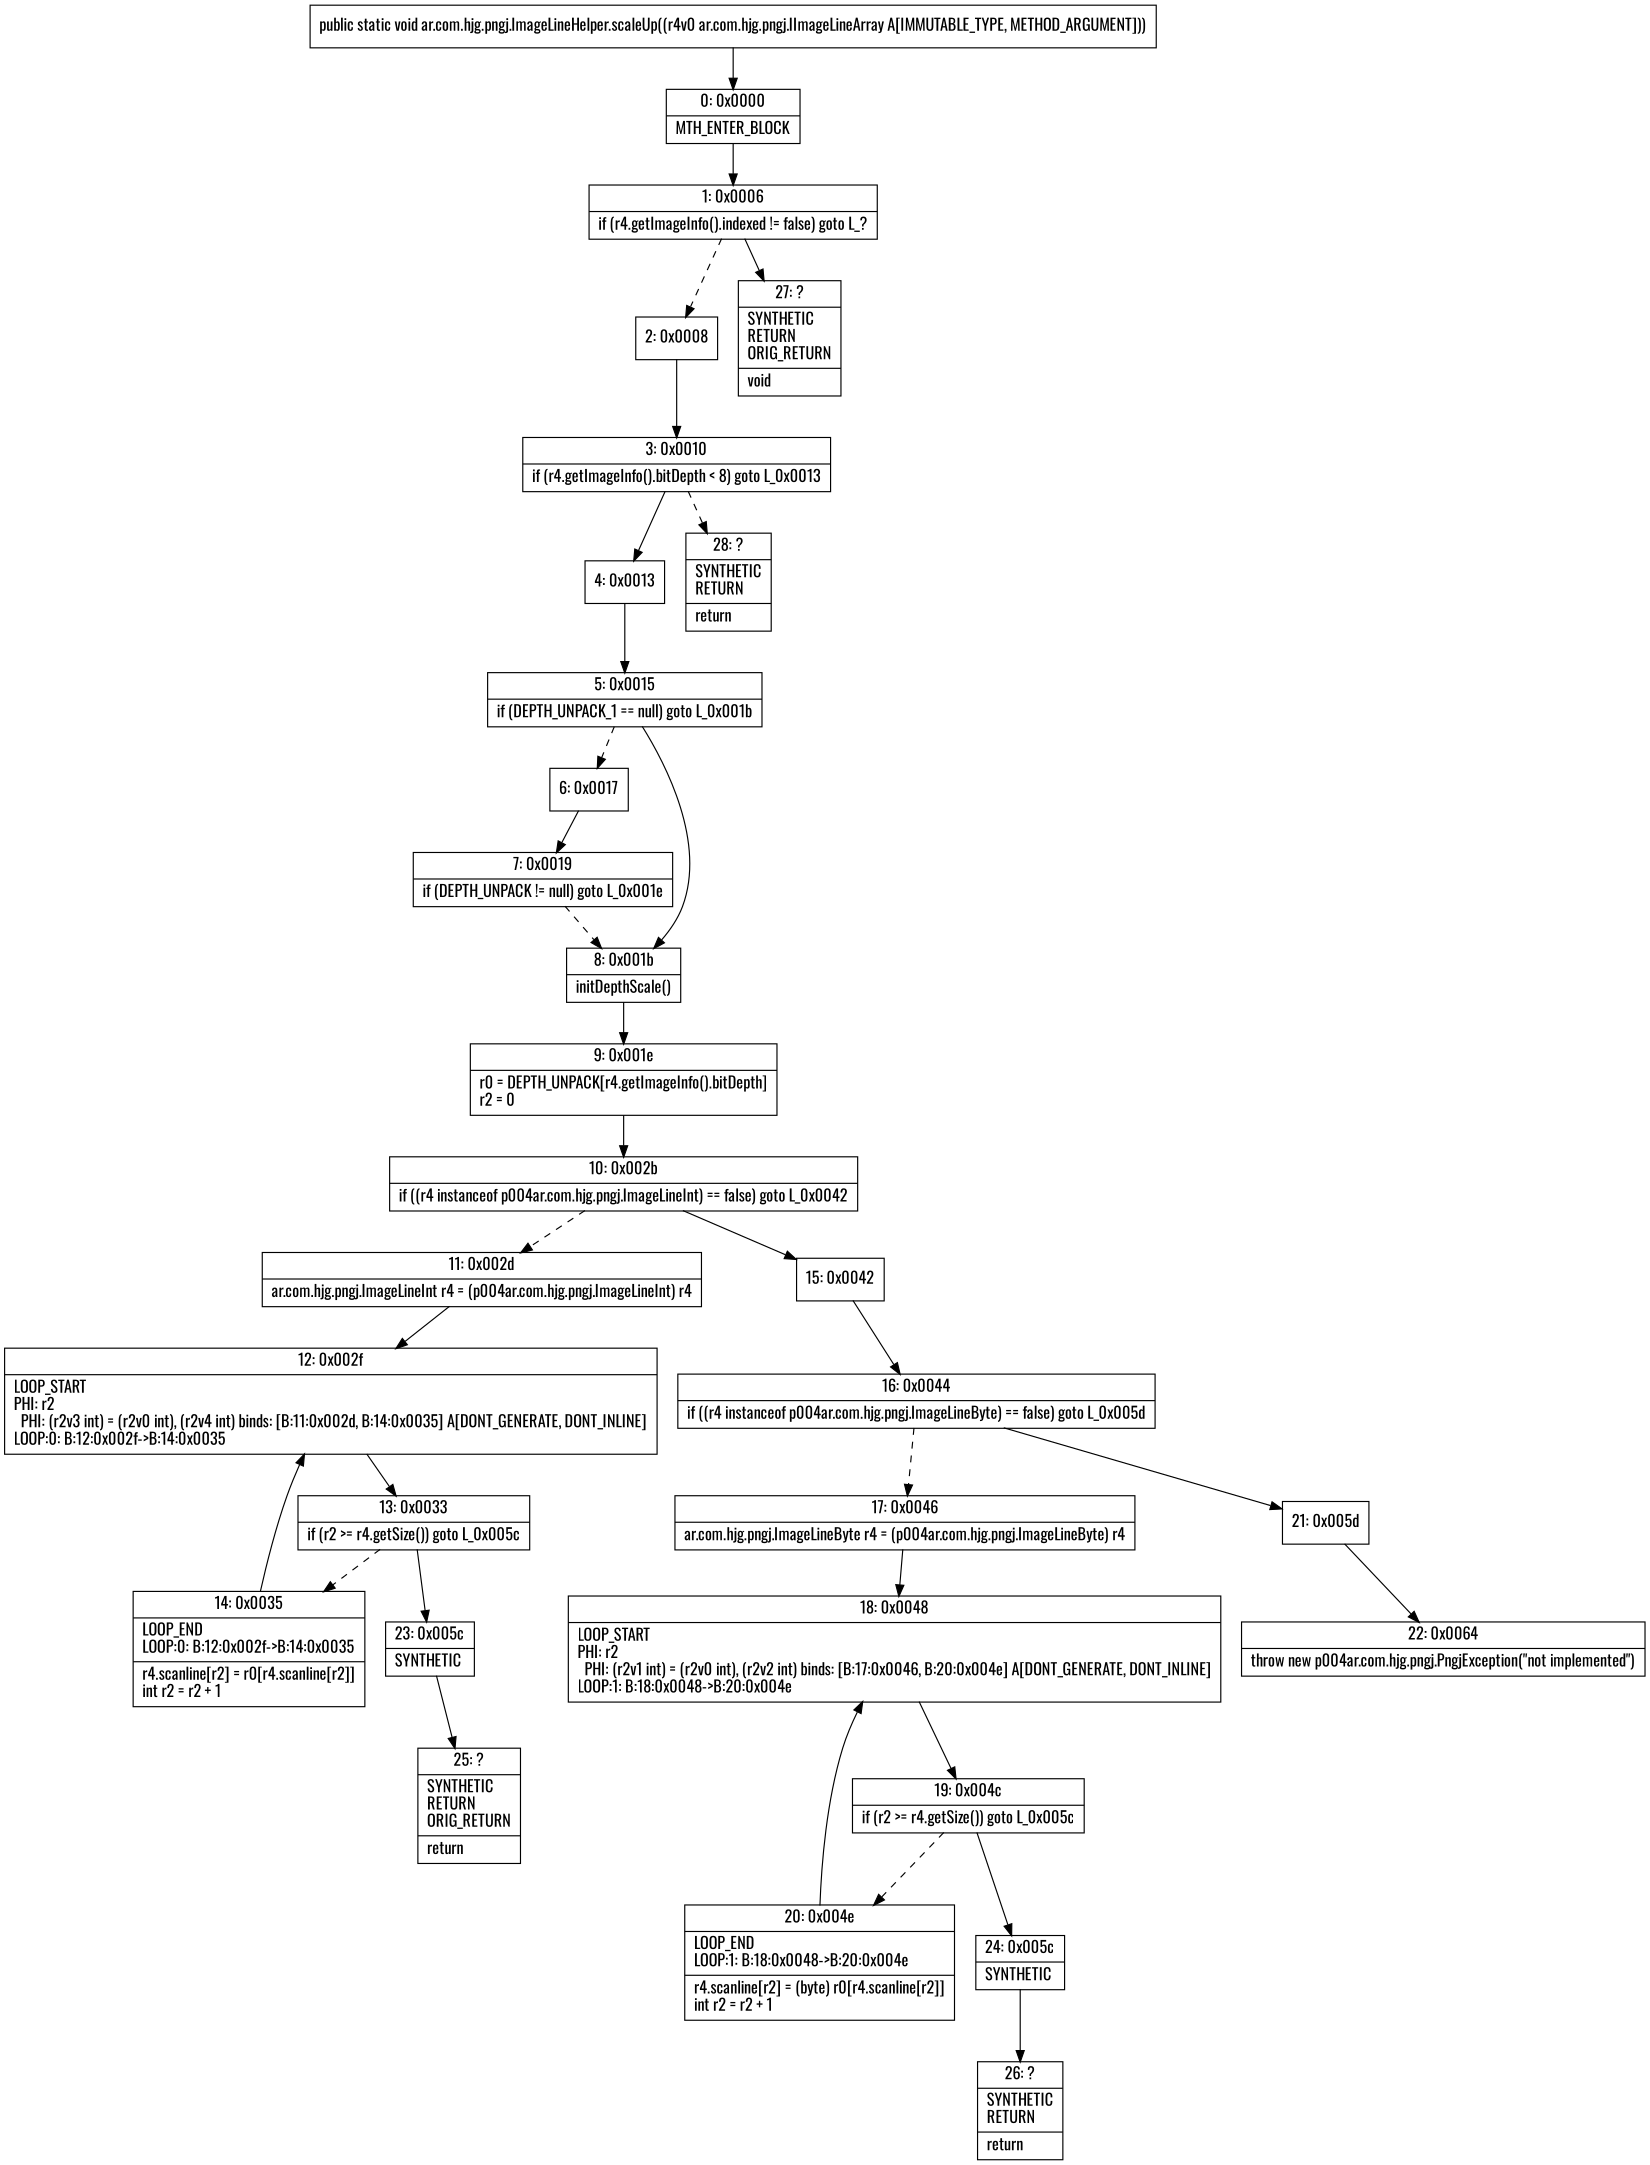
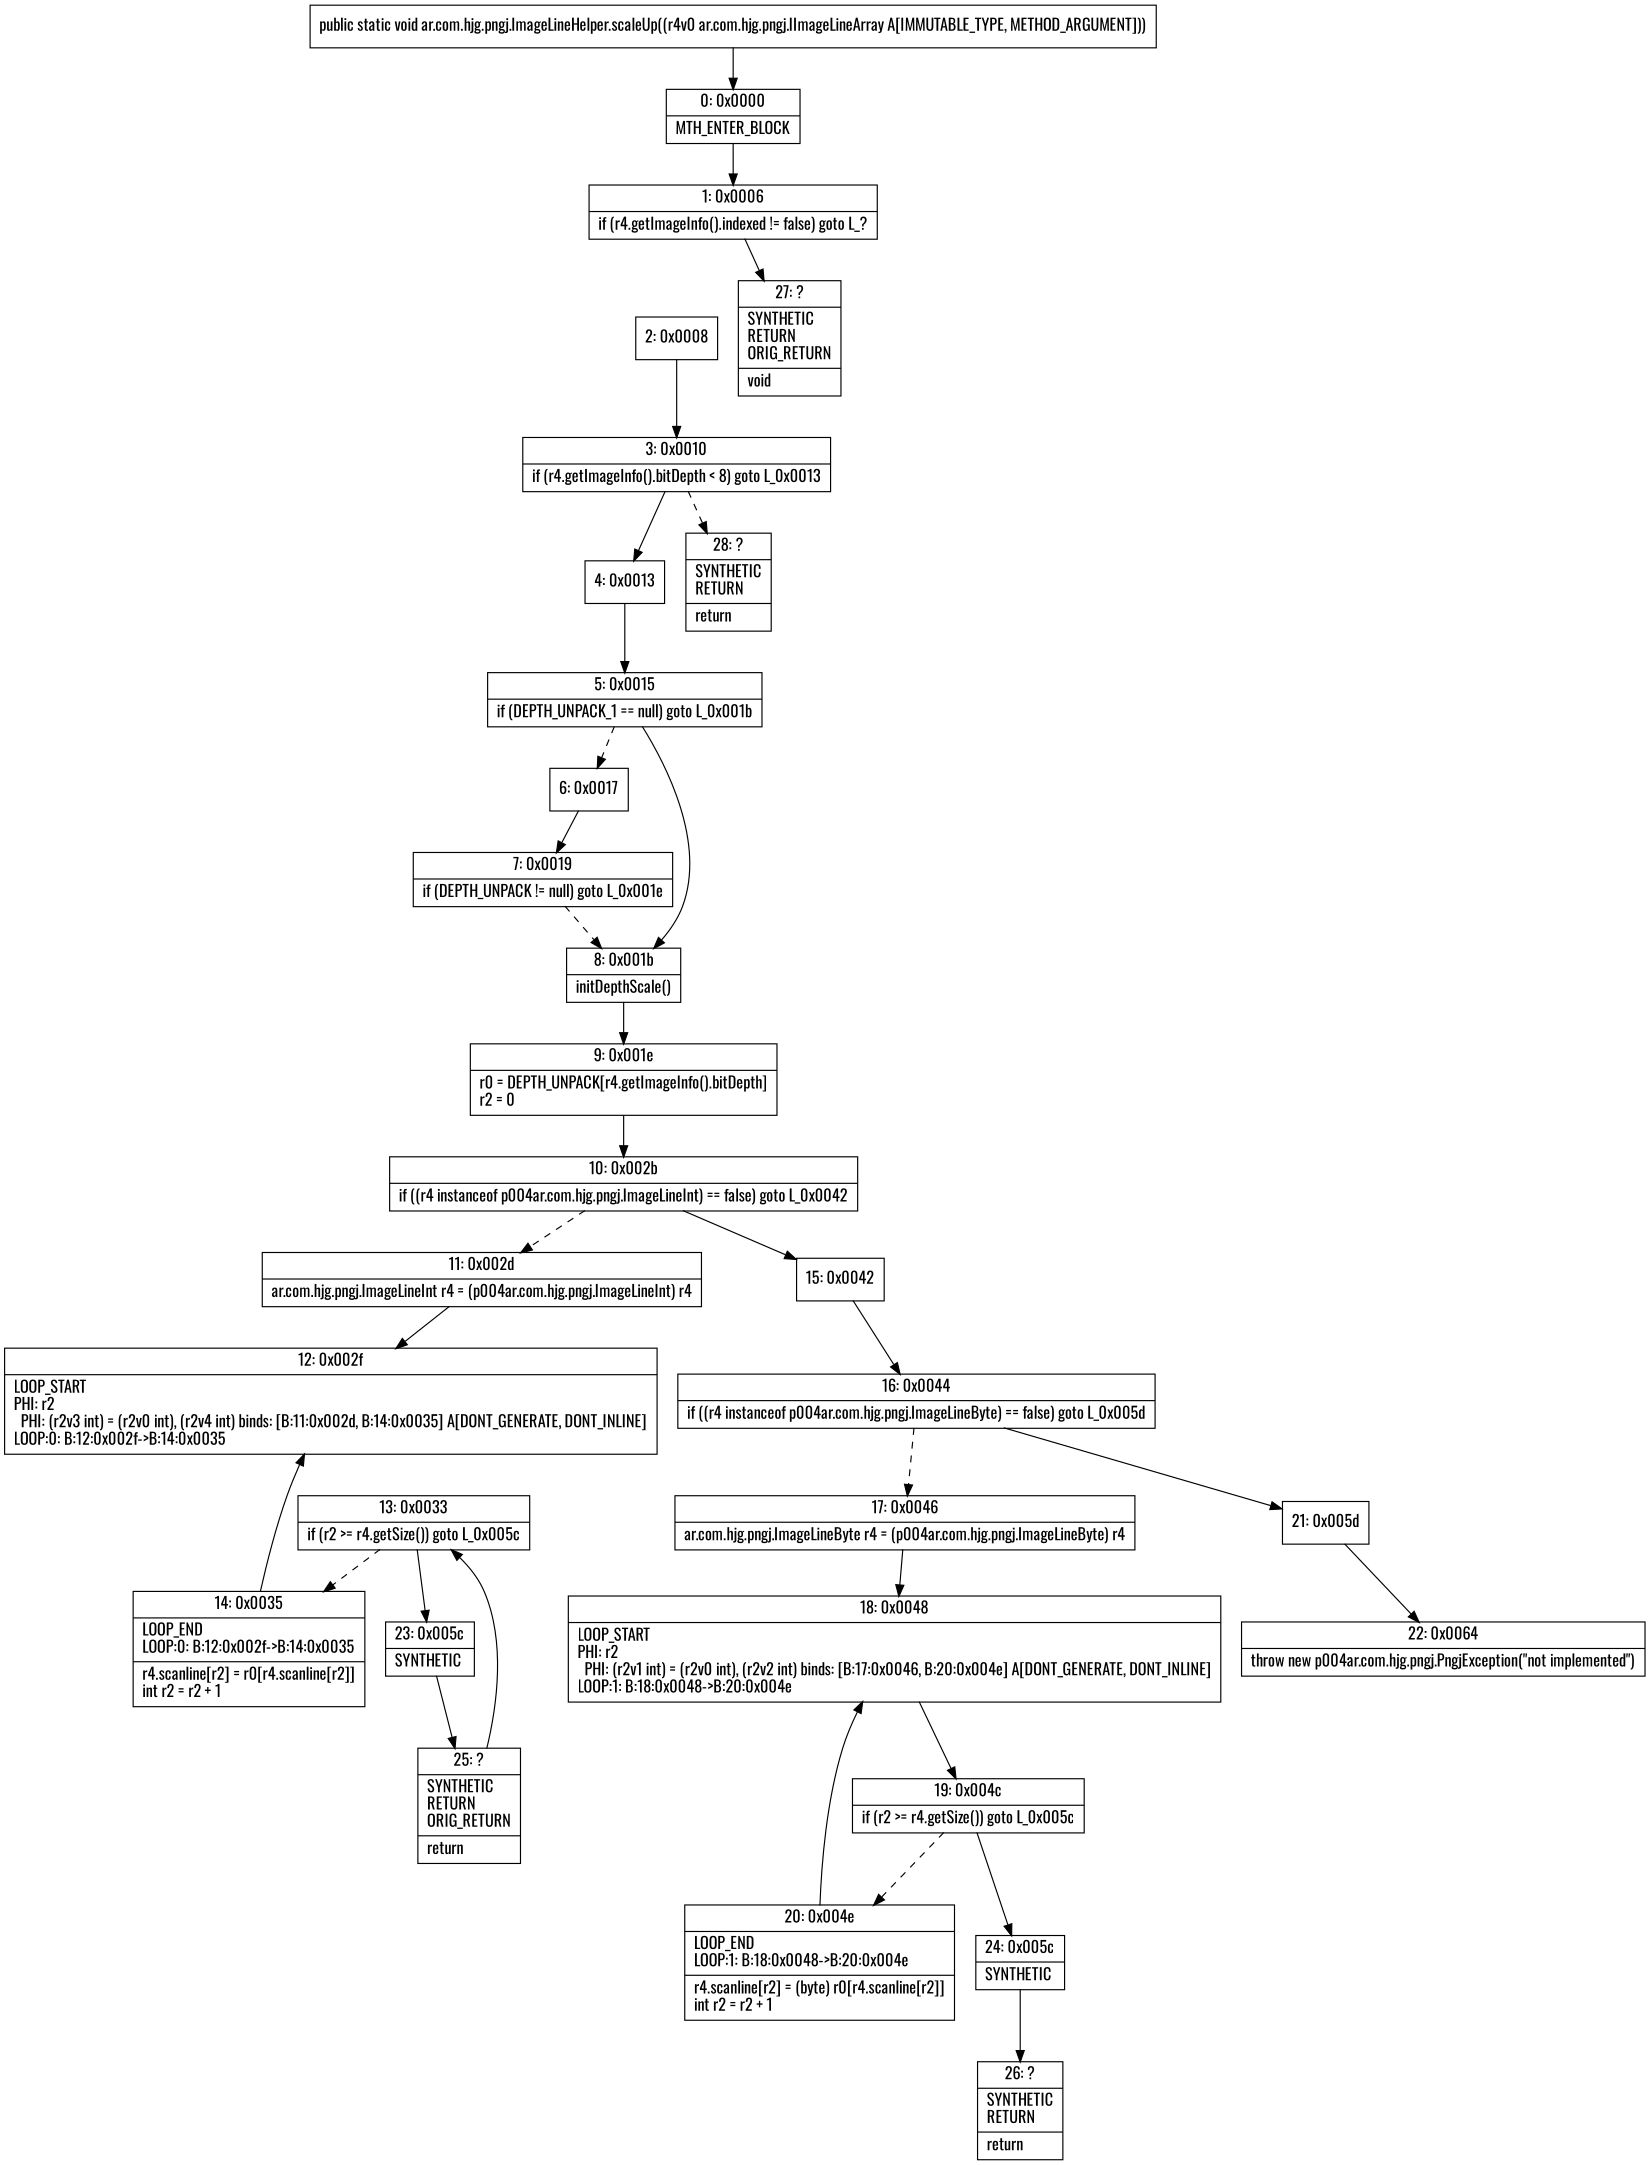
(706, 273) -> none
(378, 1470) -> (497, 1649)
